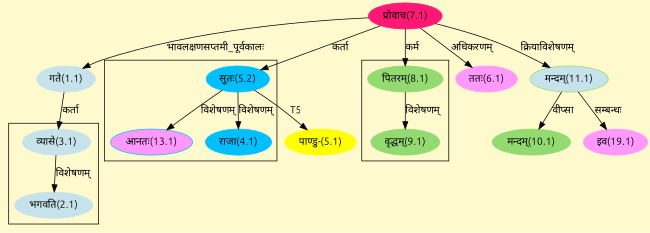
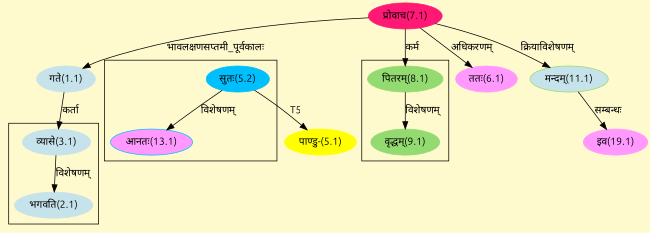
(324, 47) -> none
(239, 142) -> none
(531, 142) -> none
